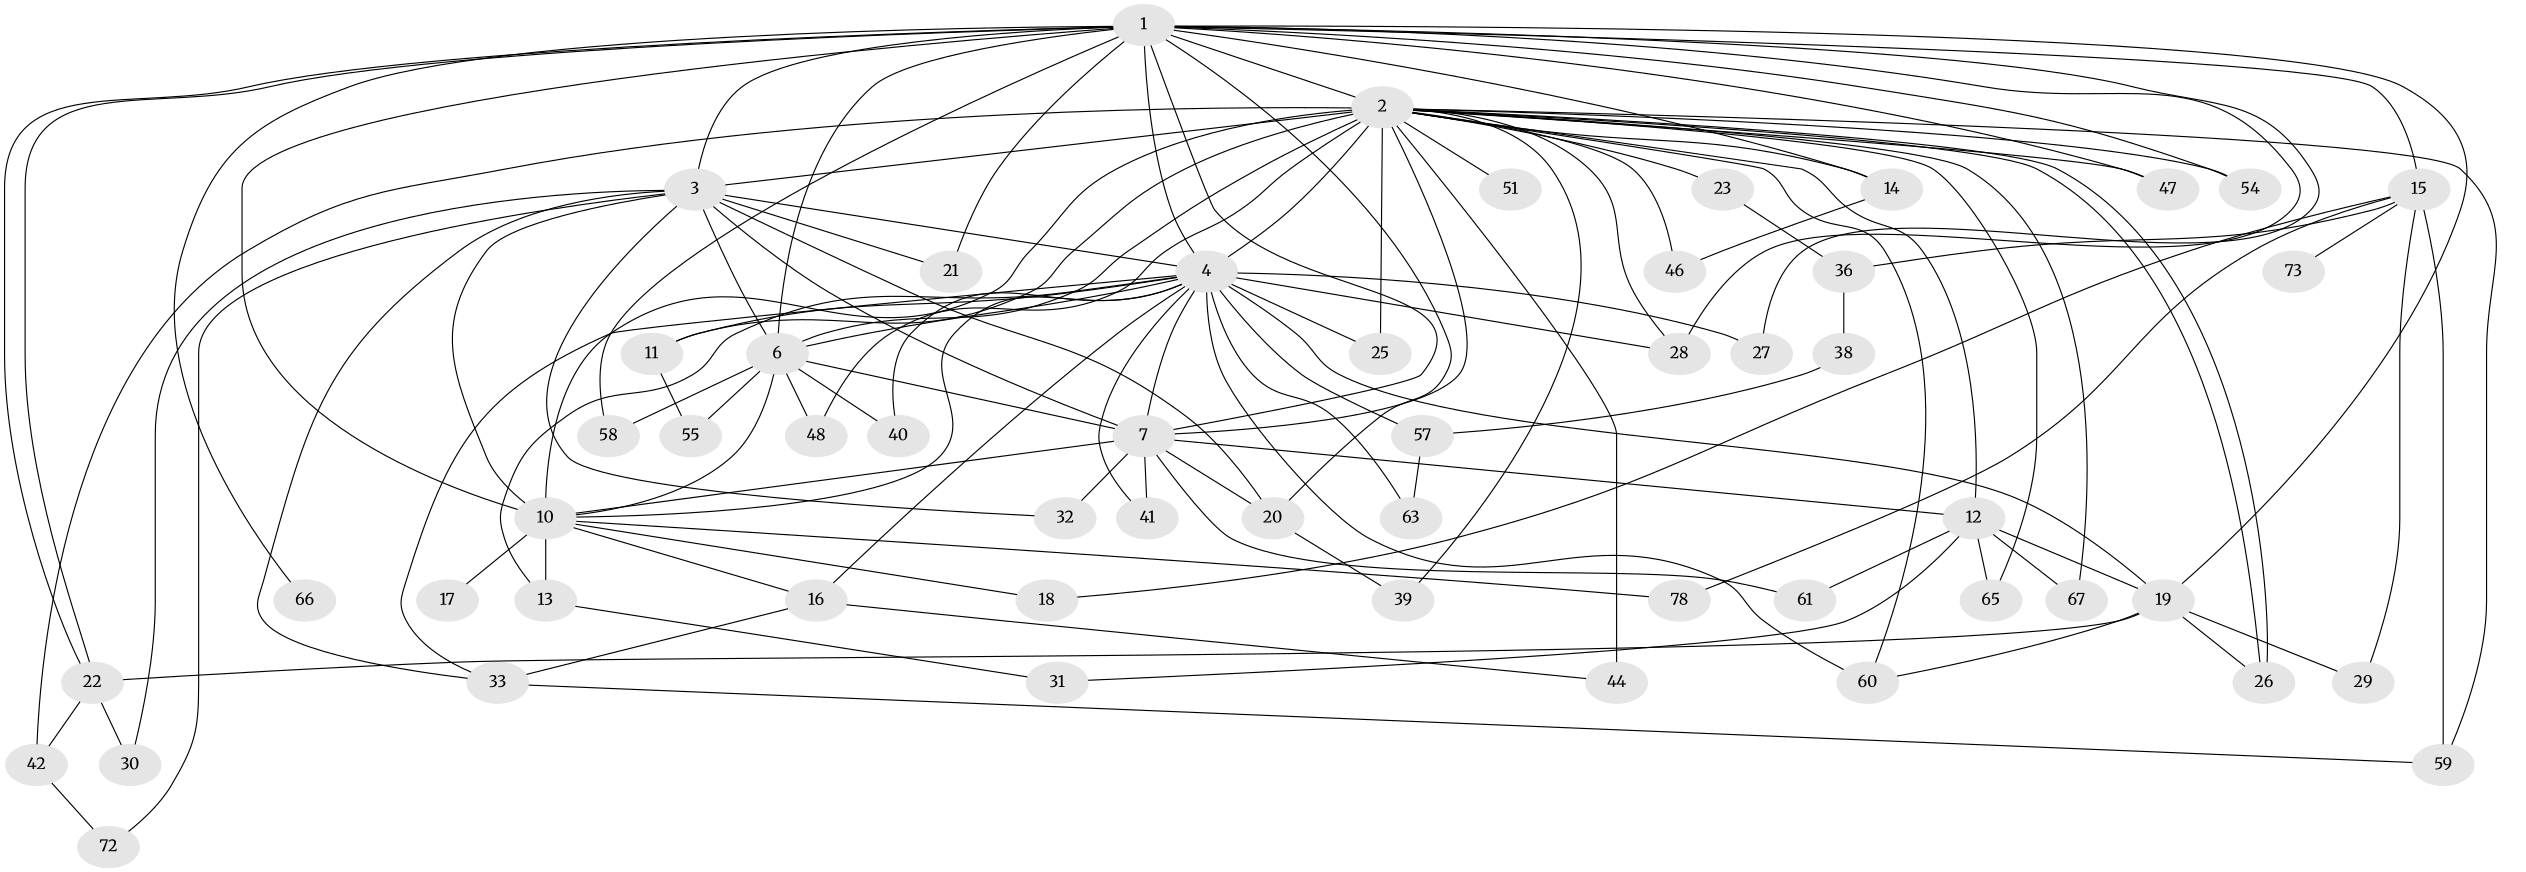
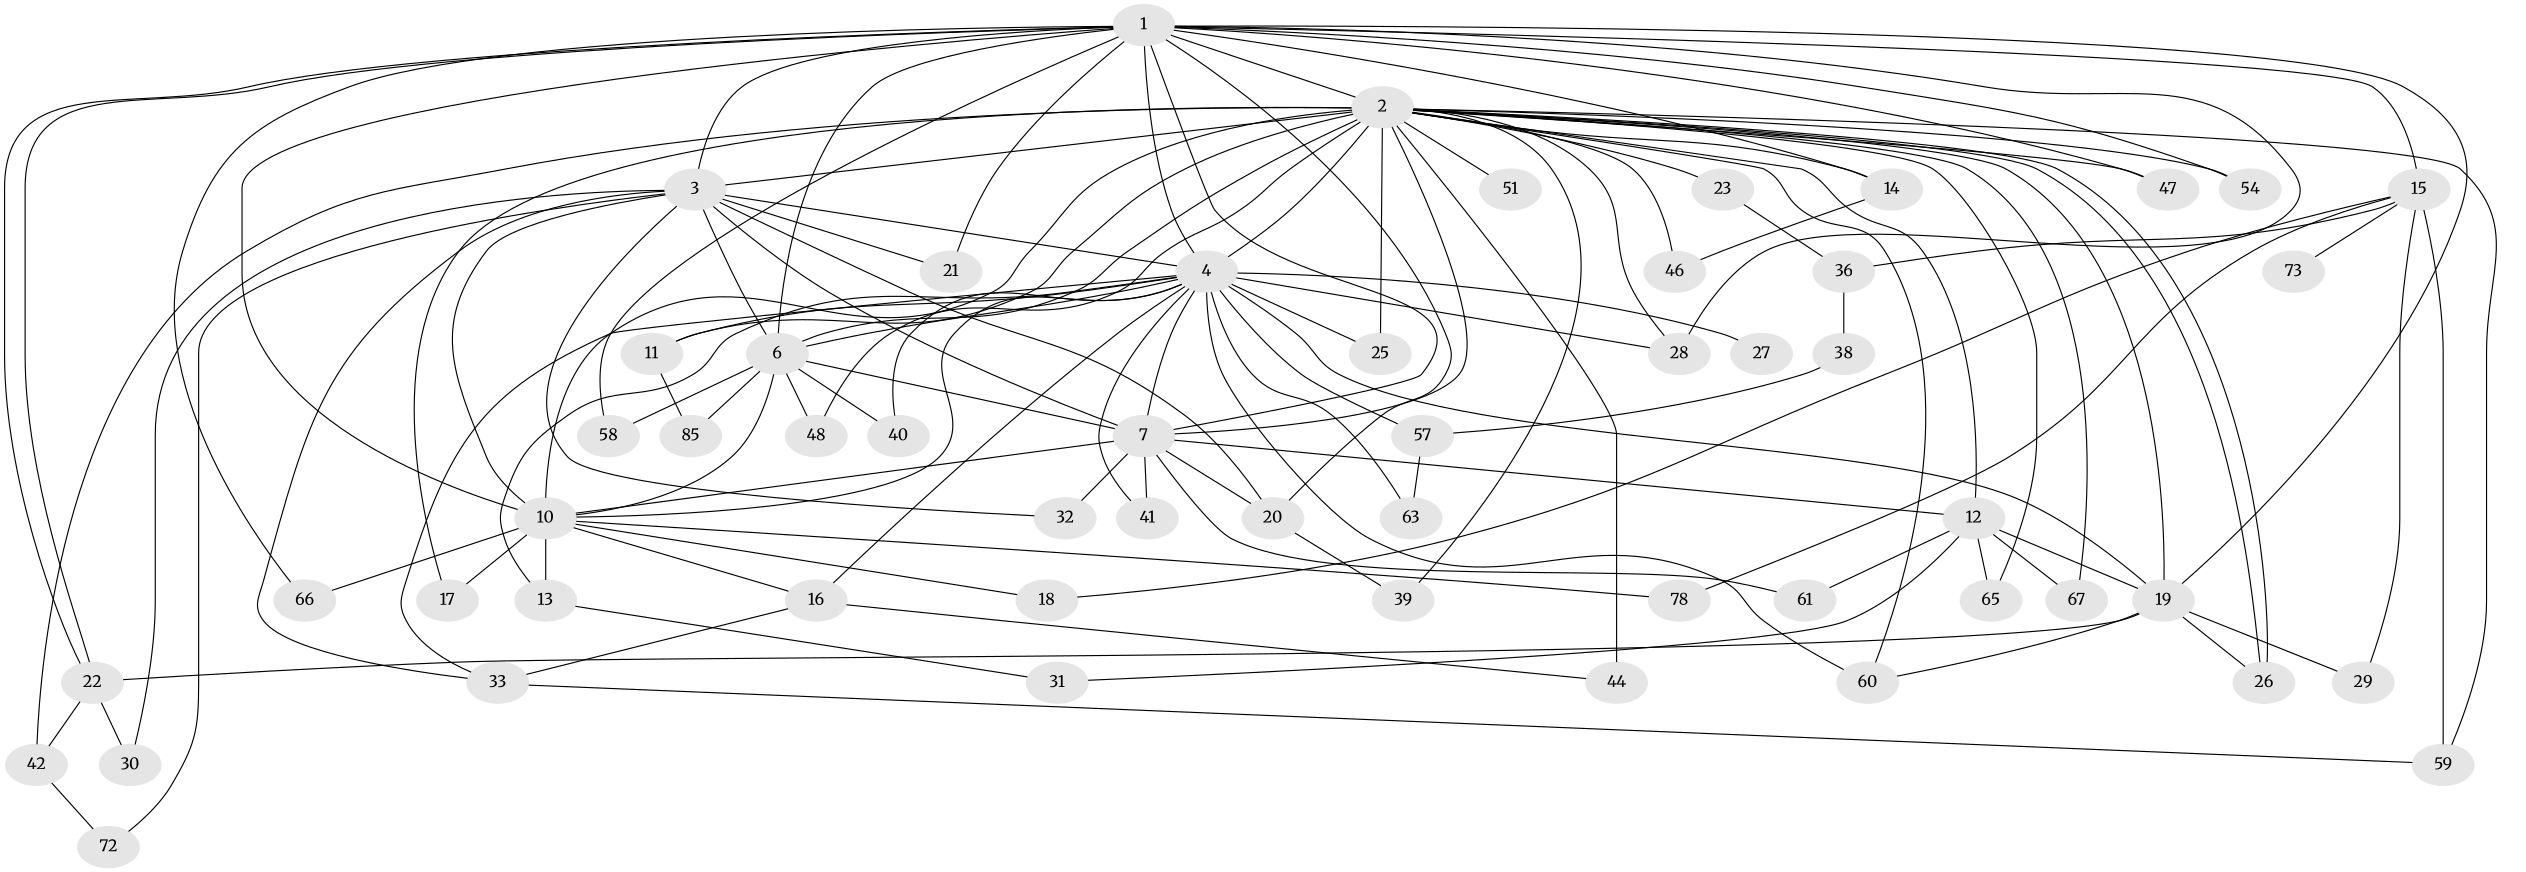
(2084, 78) -> none
none -> (724, 147)
none -> (1991, 164)
(691, 436) -> (691, 436)
none -> (425, 559)
